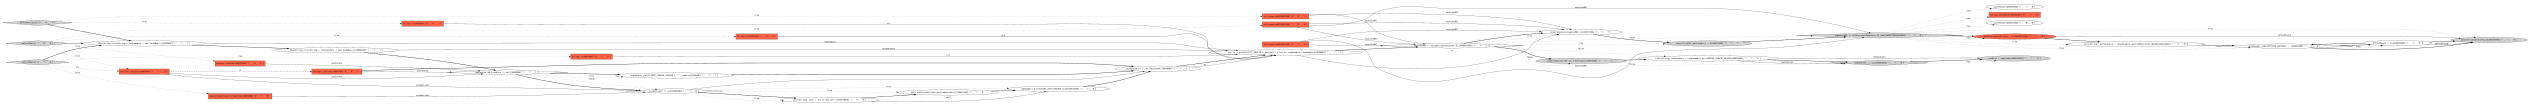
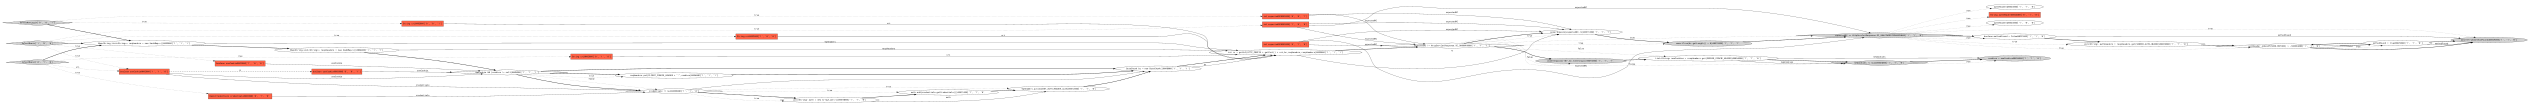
(2015, 37) -> (2015, 37)
(747, 63) -> (827, 69)
